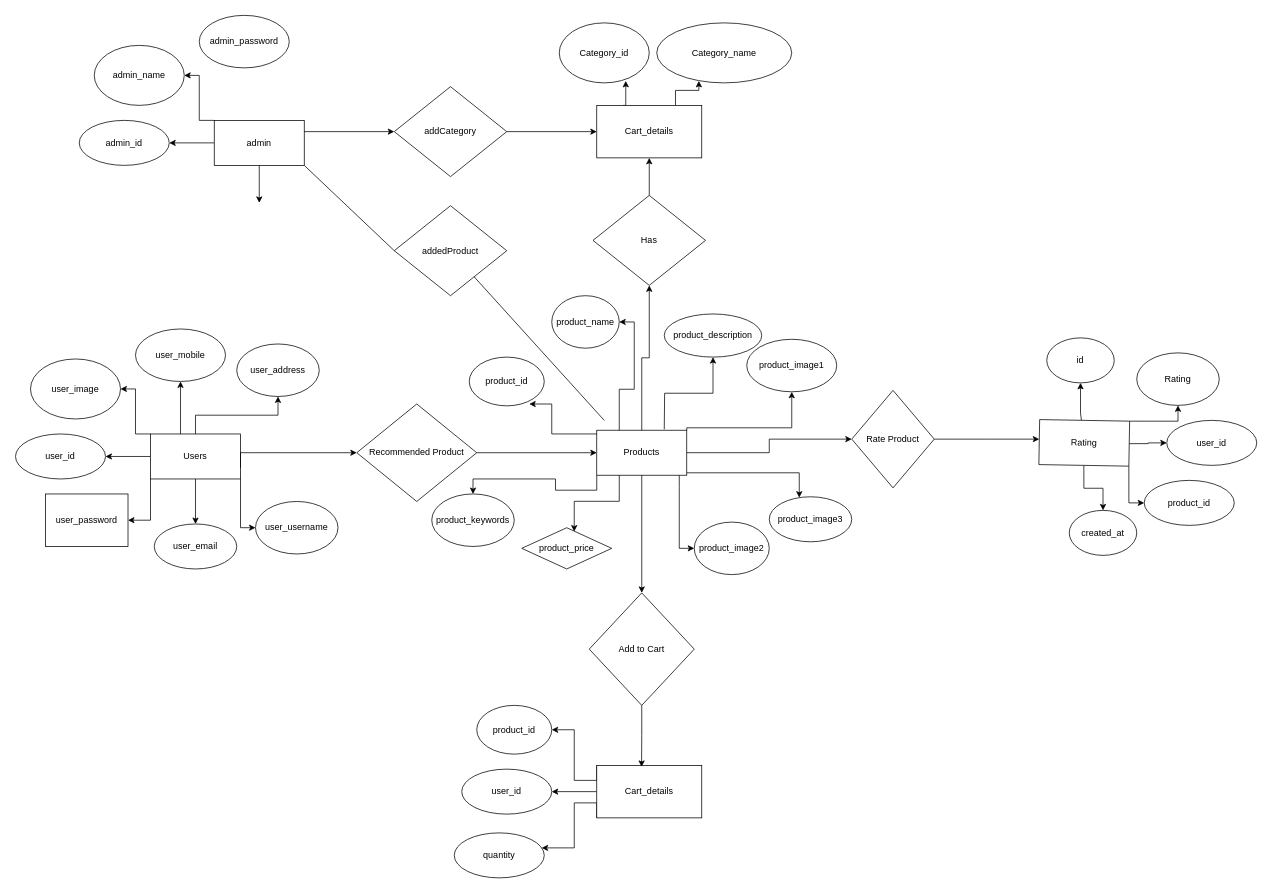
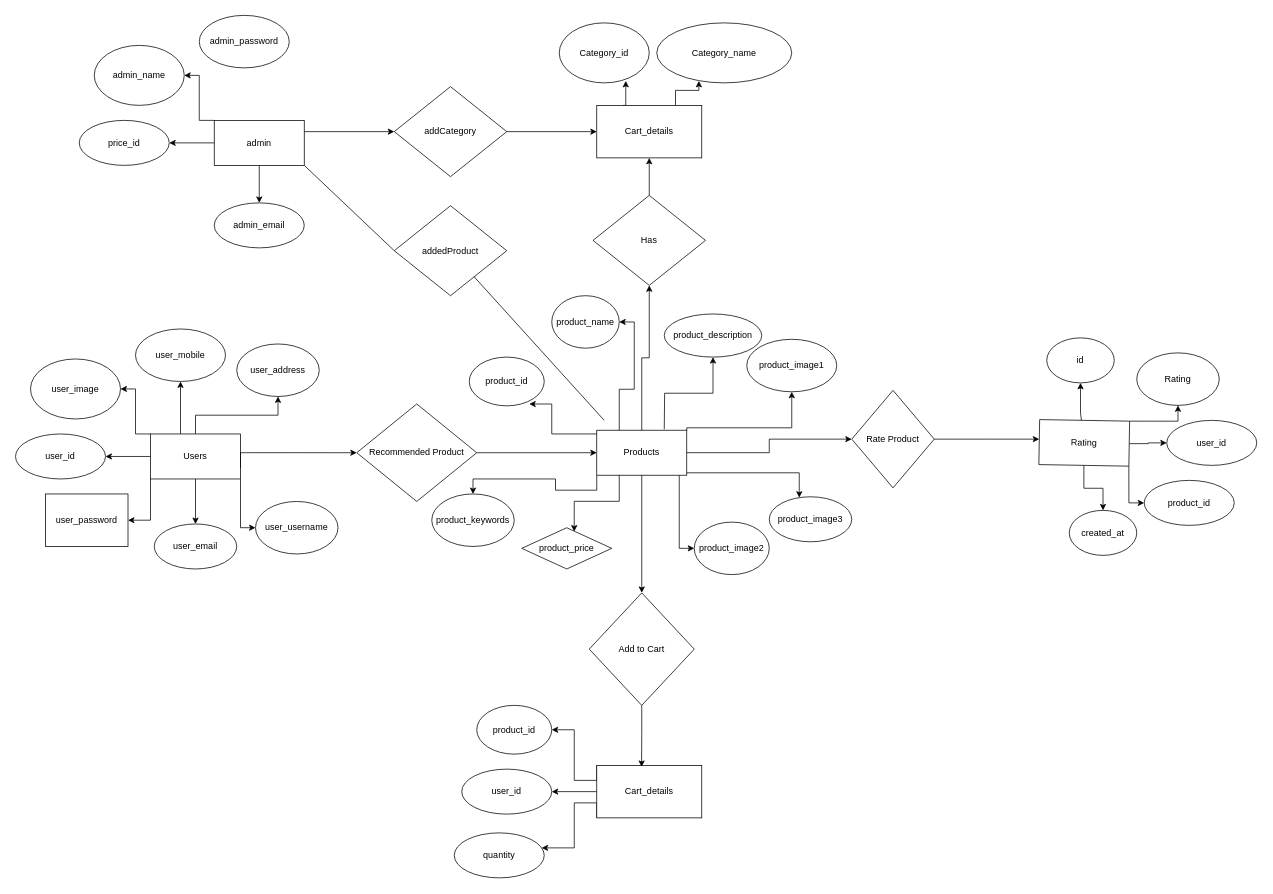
(124, 143) -> (124, 143)
none -> (259, 225)
